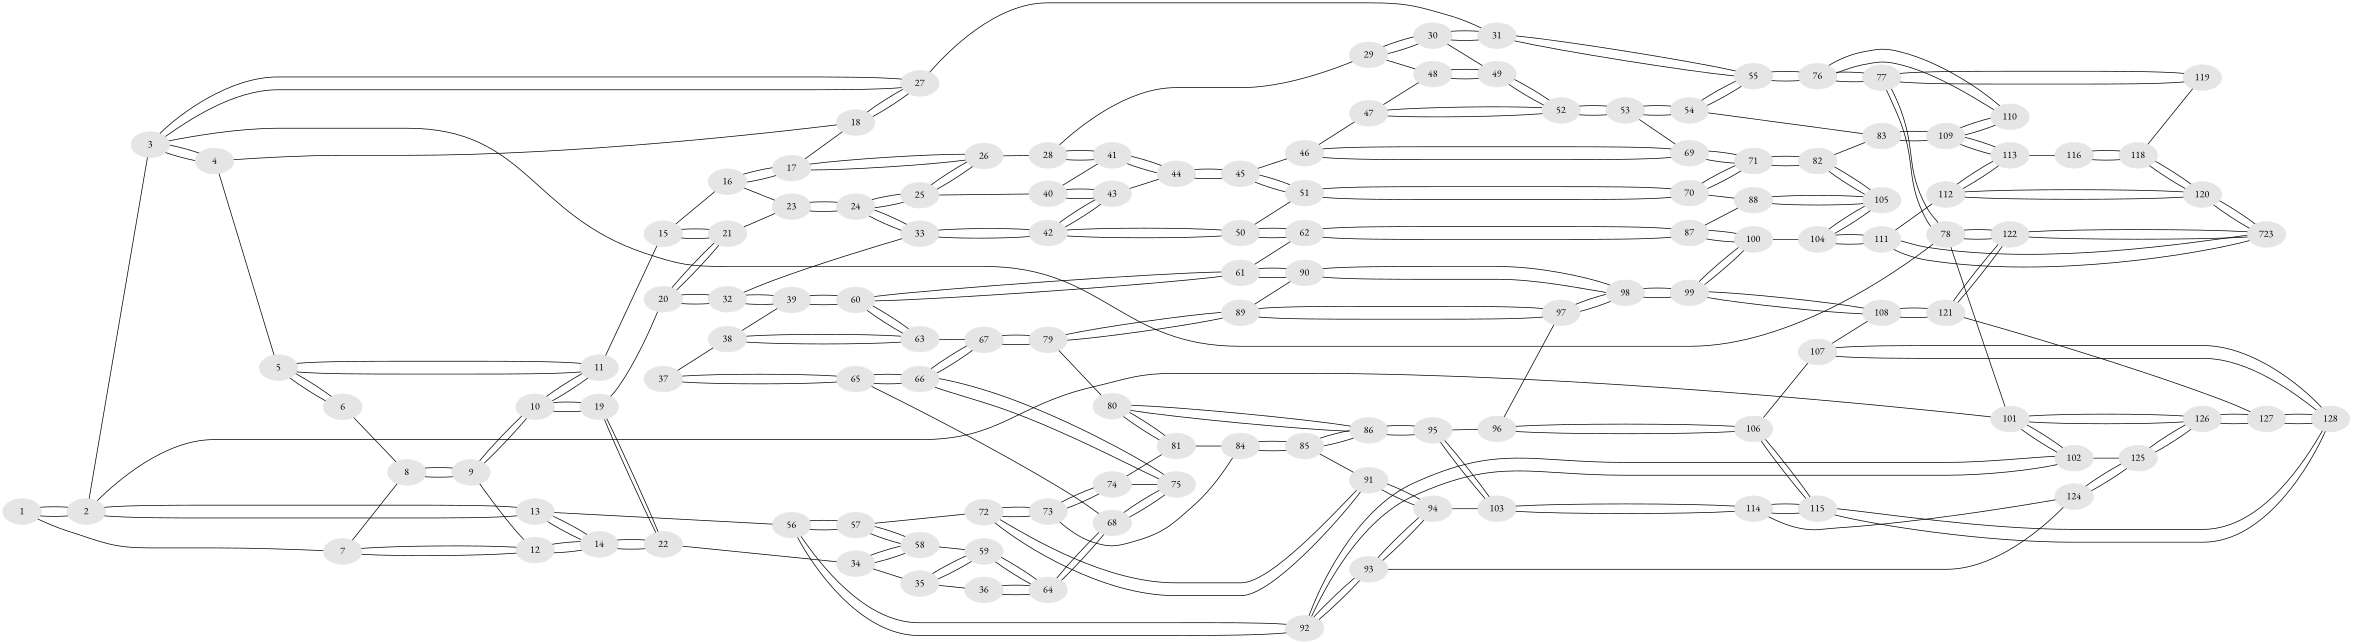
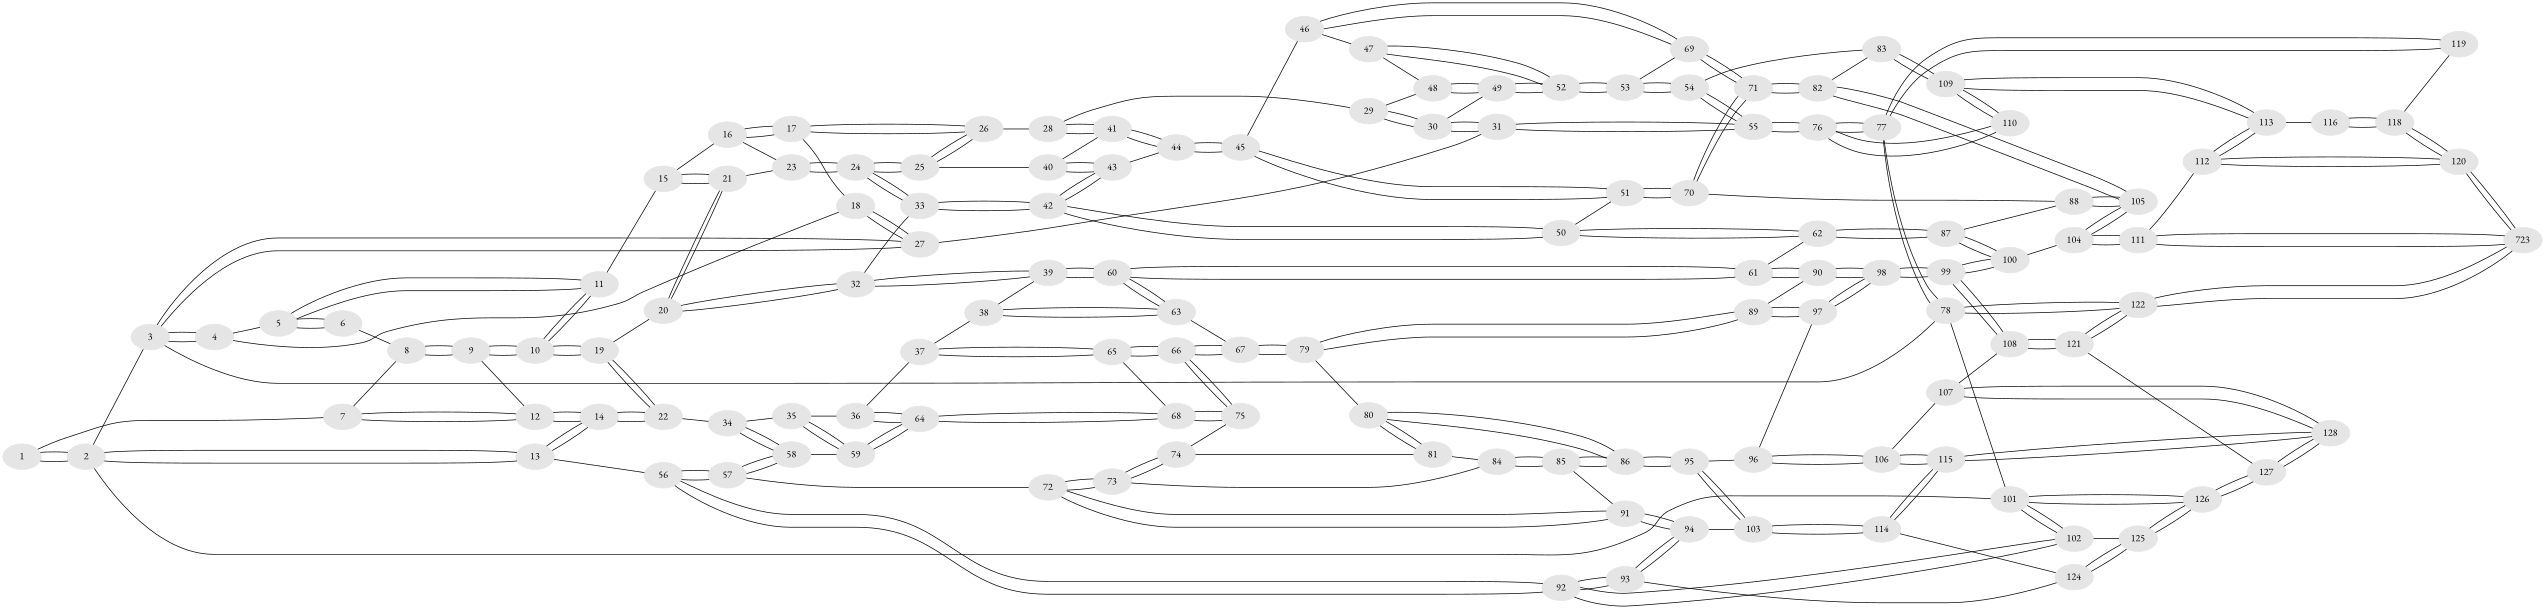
none -> (884, 388)
